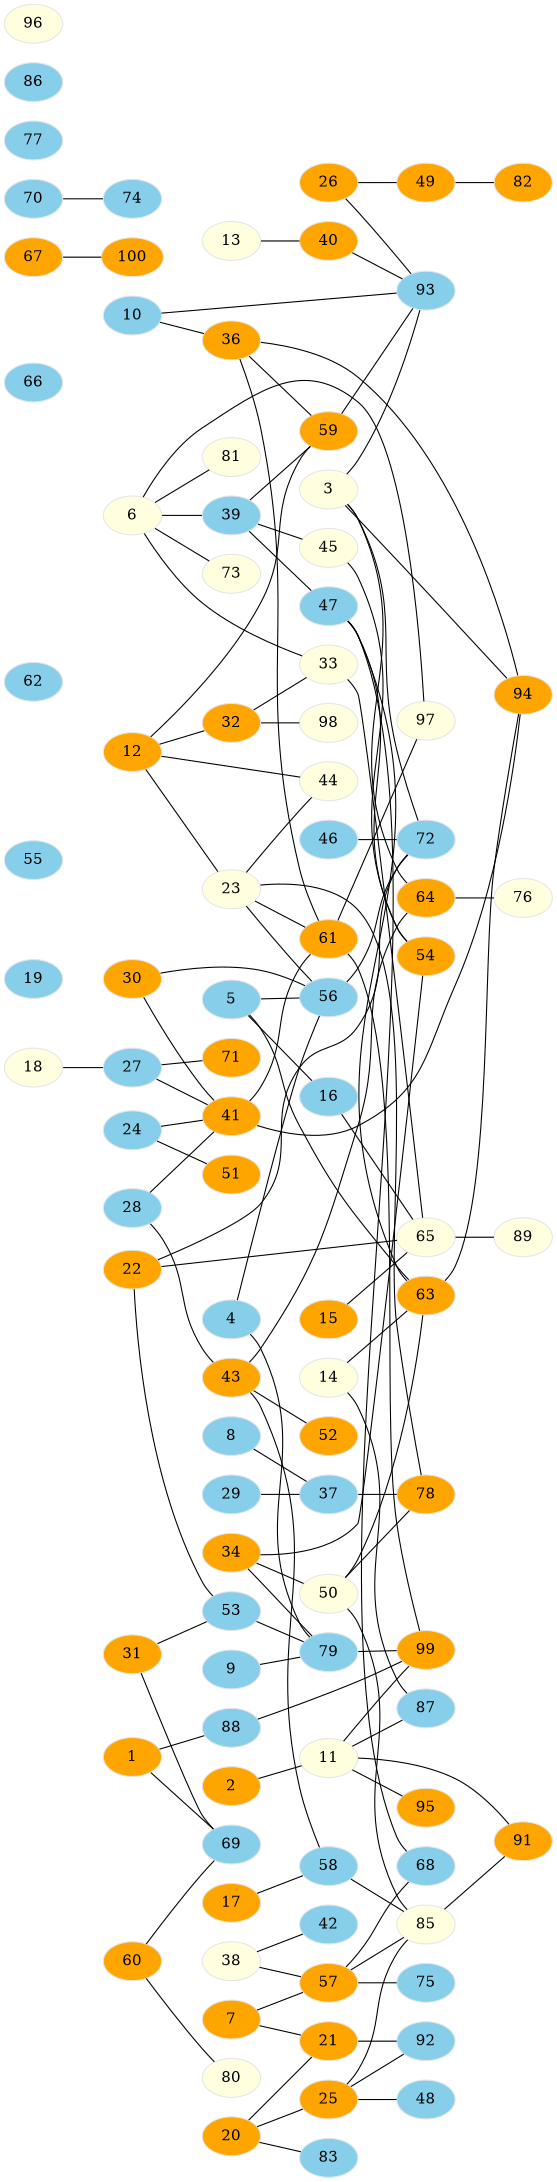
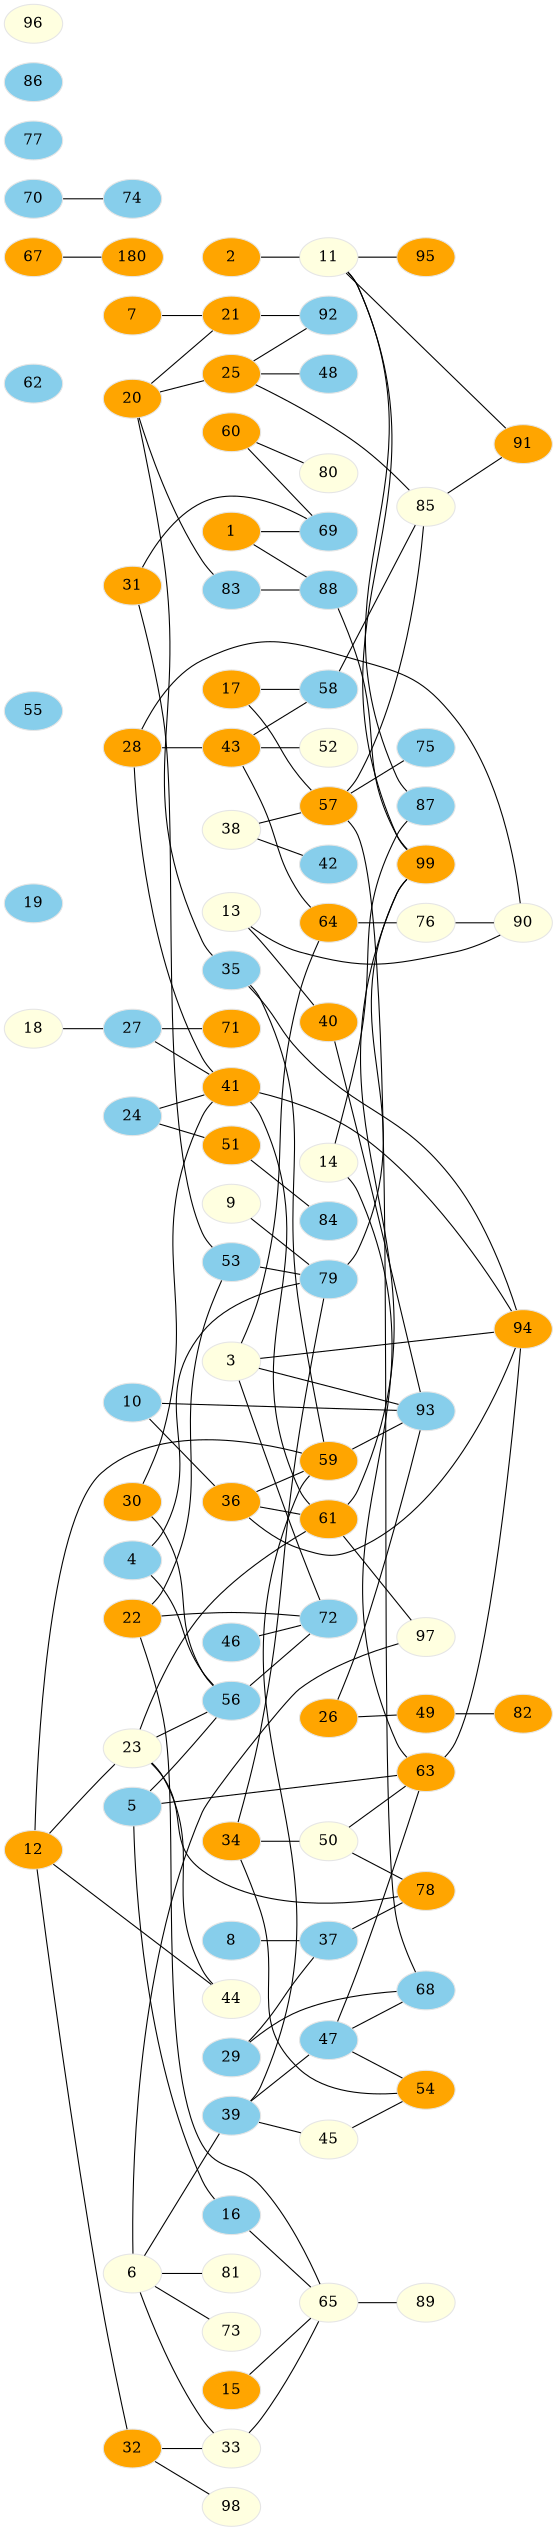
(132, 257) -> (132, 257)
(33, 383) -> none
none -> (280, 590)
none -> (523, 923)
none -> (231, 970)
(132, 1208) -> (132, 748)
none -> (329, 1221)
(329, 1436) -> (329, 748)
(231, 1669) -> (231, 1204)
(375, 1791) -> none
(280, 2001) -> (276, 741)
none -> (319, 2004)
